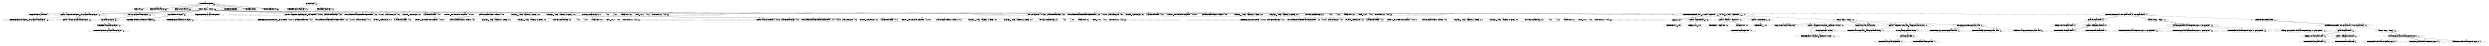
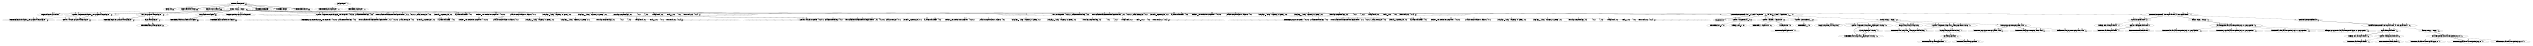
(109, 28) -> (136, 17)
